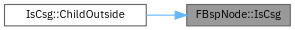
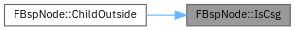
(75, 15) -> (75, 15)
